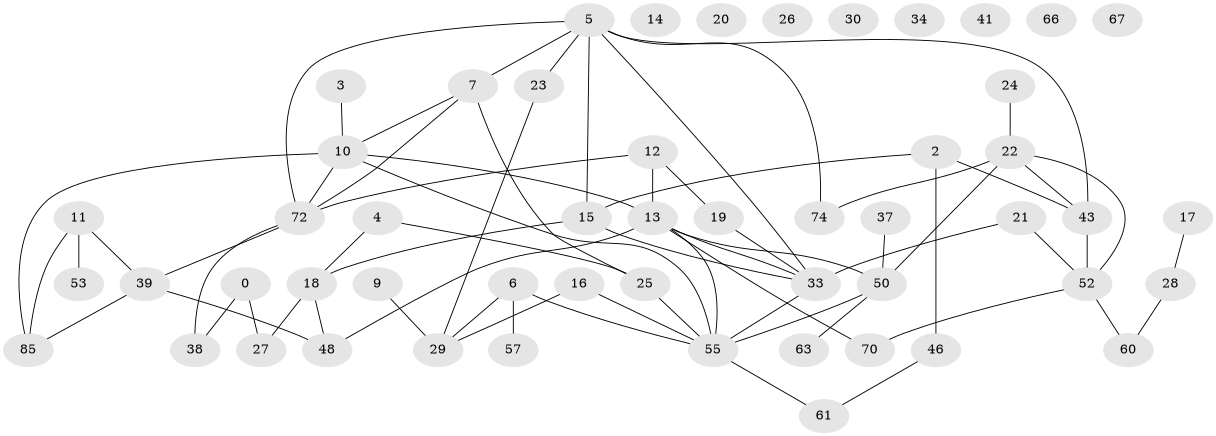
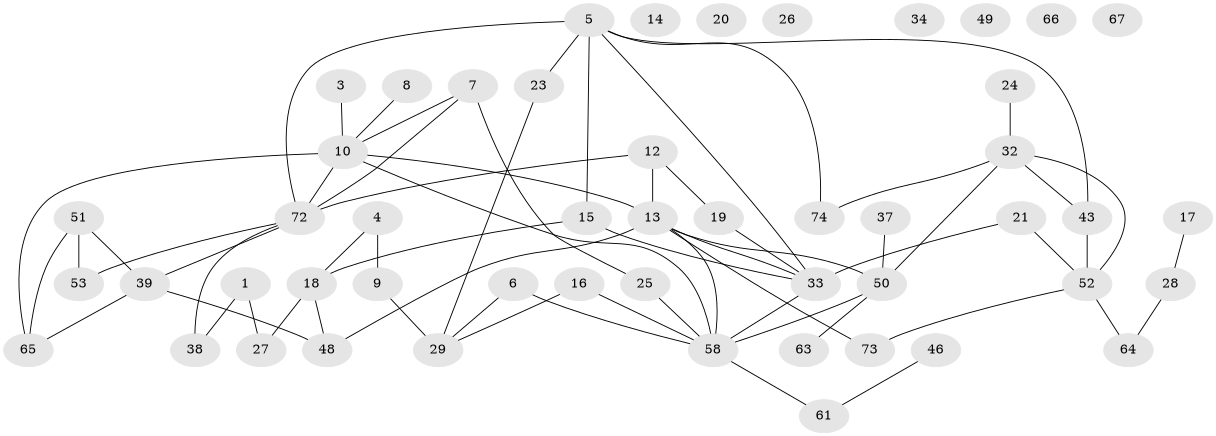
(853, 20) -> none
(985, 20) -> (985, 20)
(531, 53) -> none
none -> (407, 86)
(936, 152) -> none
(1010, 152) -> (1010, 152)
(79, 218) -> (79, 218)
none -> (186, 245)
(515, 245) -> (378, 251)
(246, 284) -> (246, 284)
(28, 350) -> (28, 350)
(513, 350) -> none
(713, 350) -> (713, 350)
(870, 350) -> (870, 350)
(1128, 350) -> (1128, 350)
